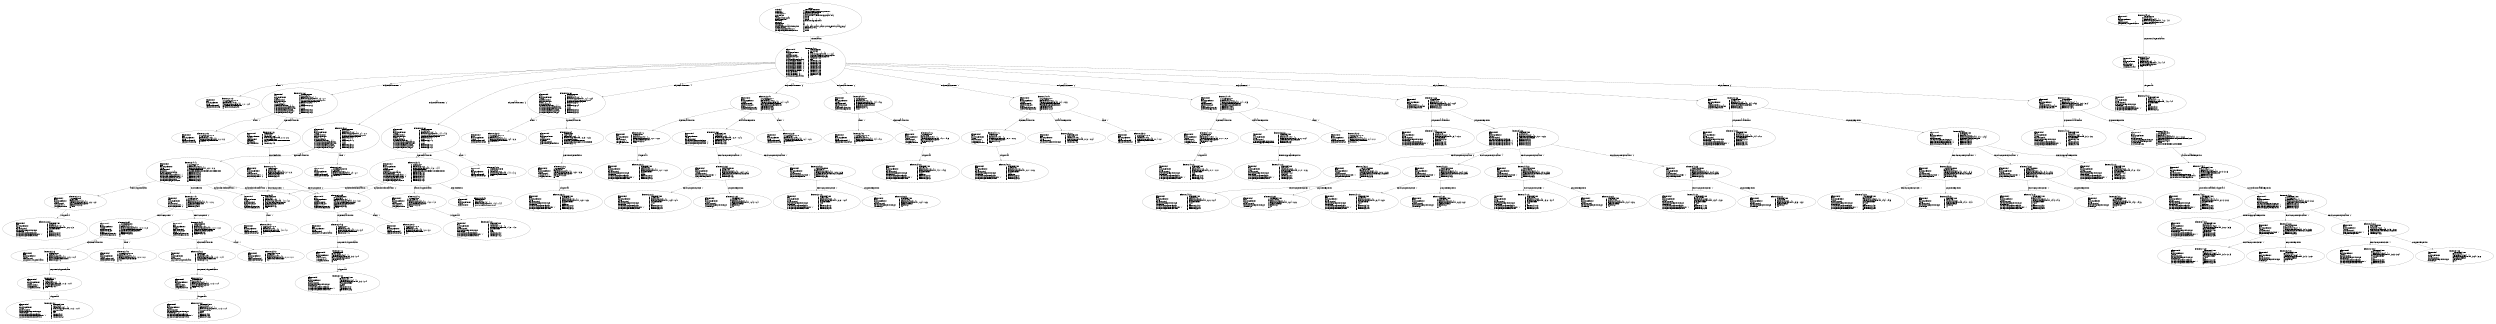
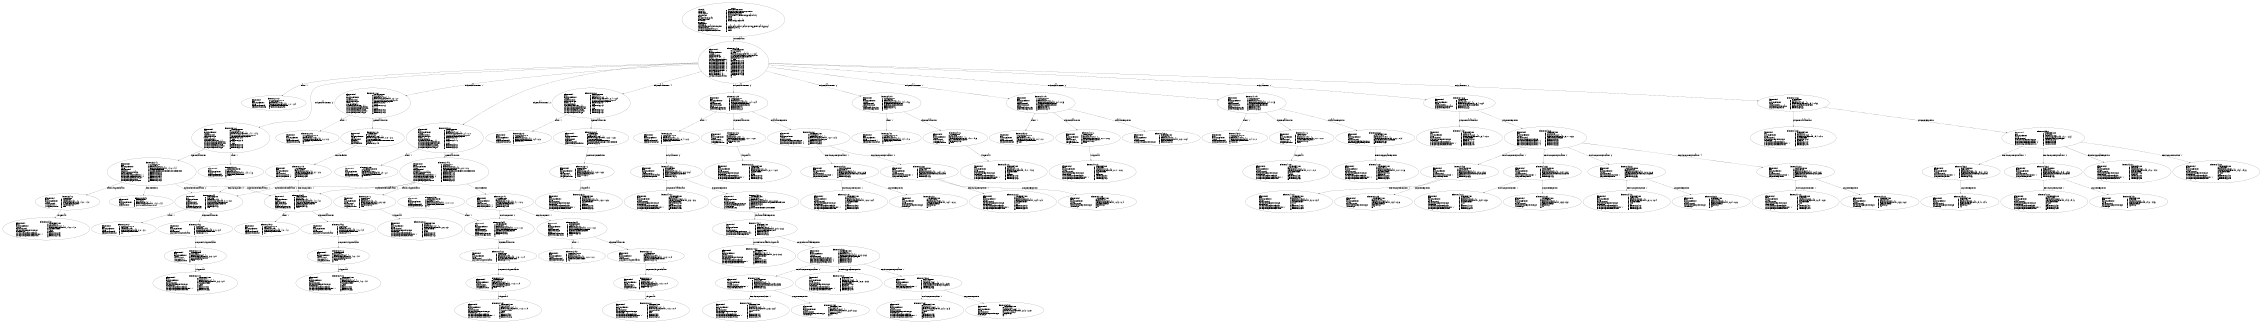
(1437, 77) -> (666, 154)
(1907, 186) -> (2136, 150)
none -> (319, 216)
(236, 243) -> (462, 214)
